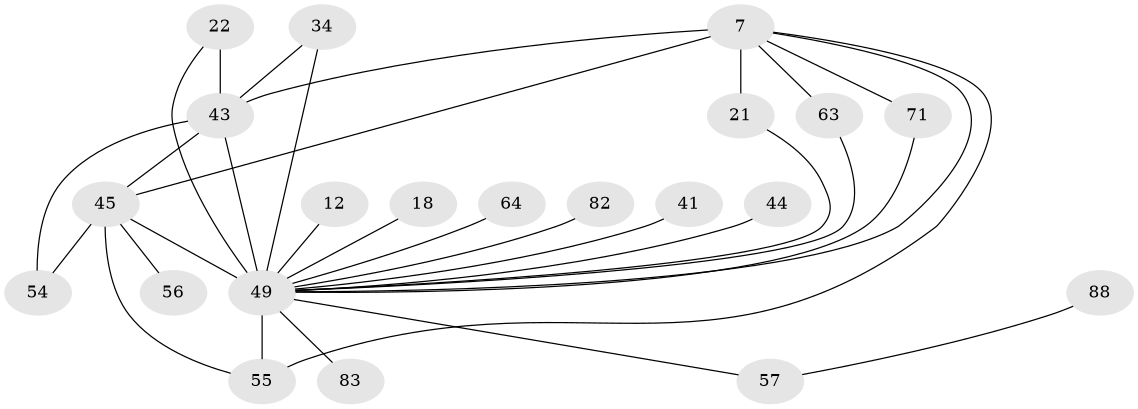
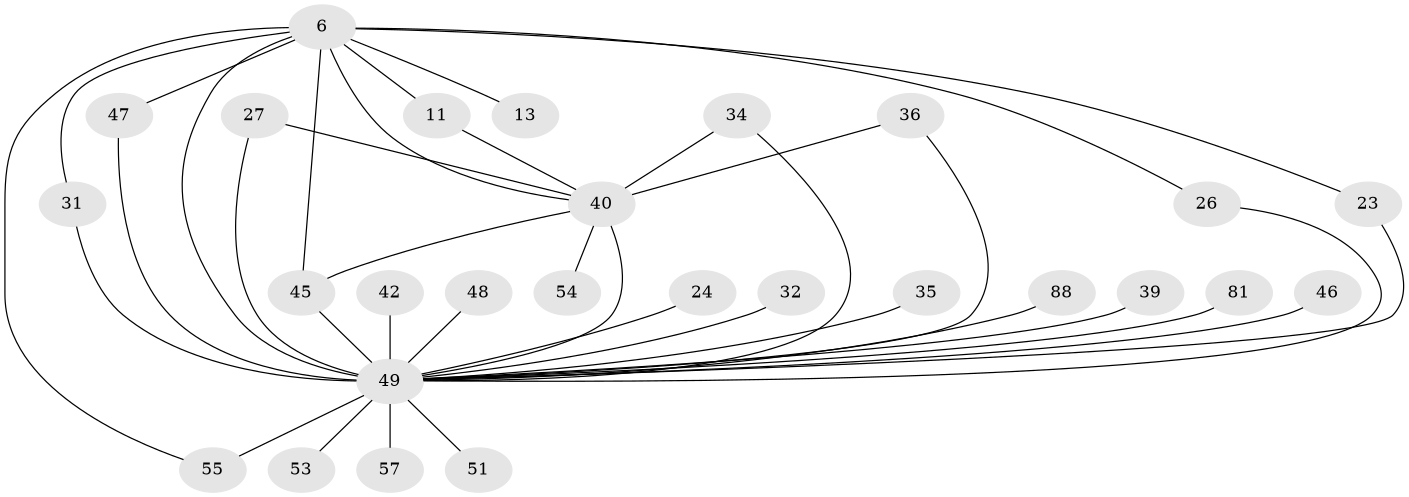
(220, 27) -> (255, 116)
(741, 27) -> (322, 27)
none -> (119, 116)
(220, 116) -> (602, 204)
none -> (437, 116)
none -> (525, 116)
(741, 116) -> (1207, 204)
(829, 116) -> (1368, 204)
none -> (911, 116)
(918, 116) -> (73, 204)
(335, 204) -> (390, 293)
(423, 204) -> (479, 293)
(512, 204) -> (703, 293)
(601, 204) -> (791, 293)
(689, 204) -> (1239, 293)
(778, 204) -> (1328, 293)
(72, 249) -> none
(174, 293) -> none
none -> (927, 293)
none -> (1151, 293)
(138, 325) -> none
(939, 346) -> (732, 362)
(351, 381) -> (301, 470)
none -> (479, 470)
